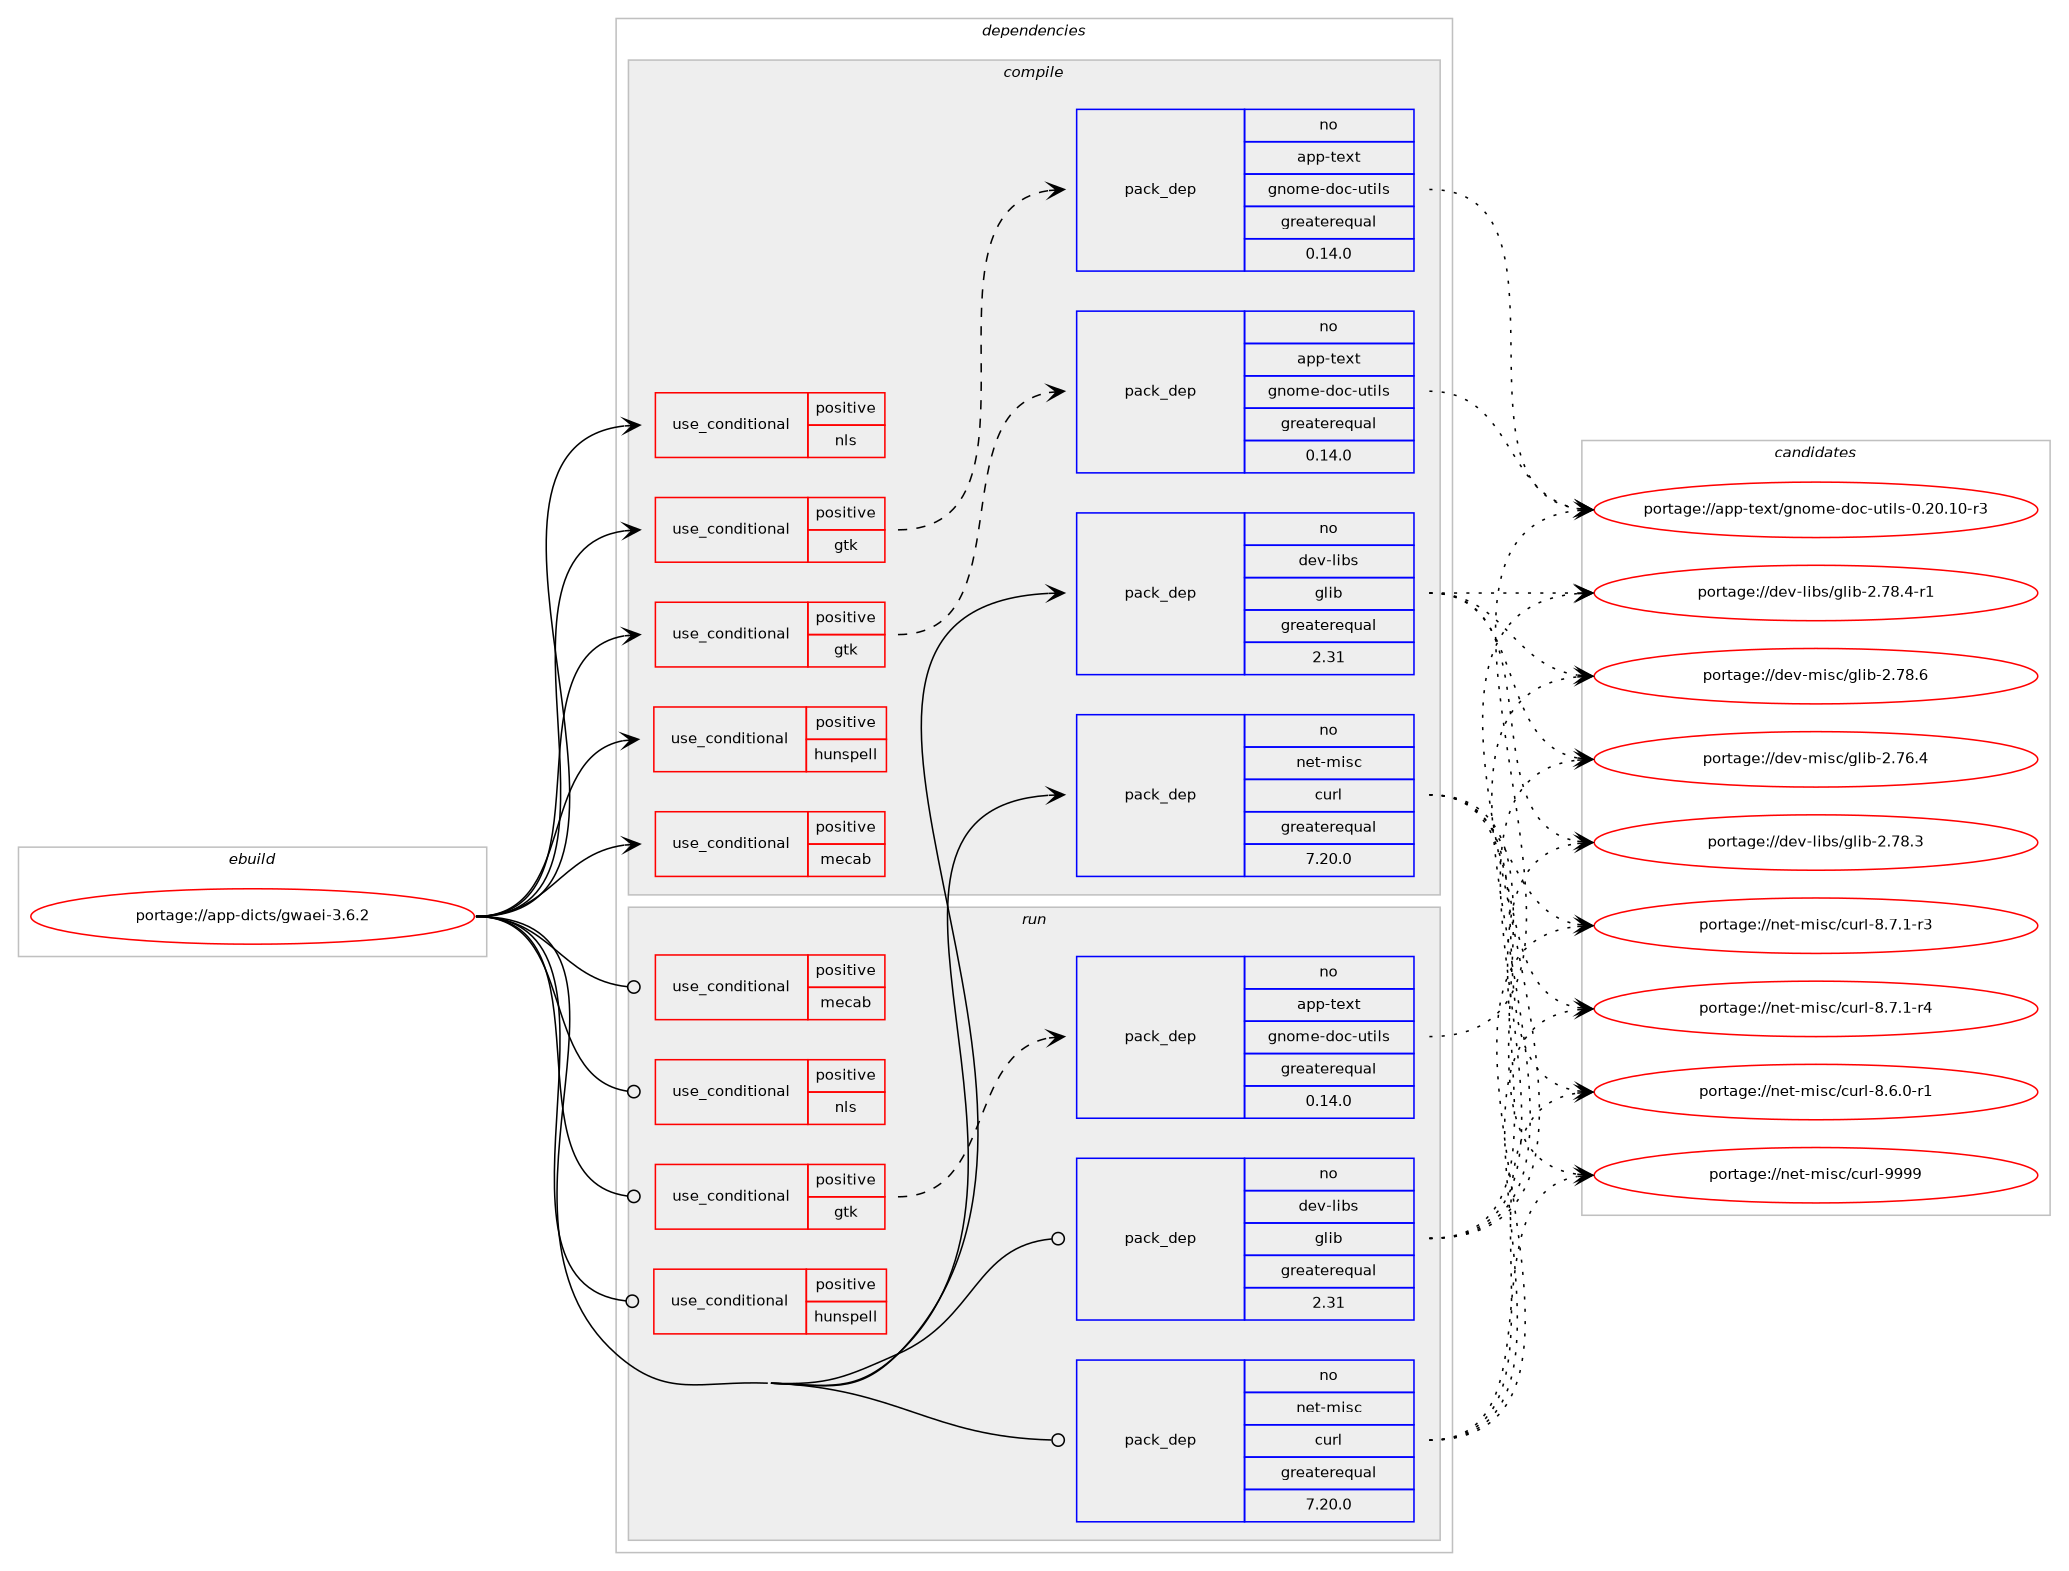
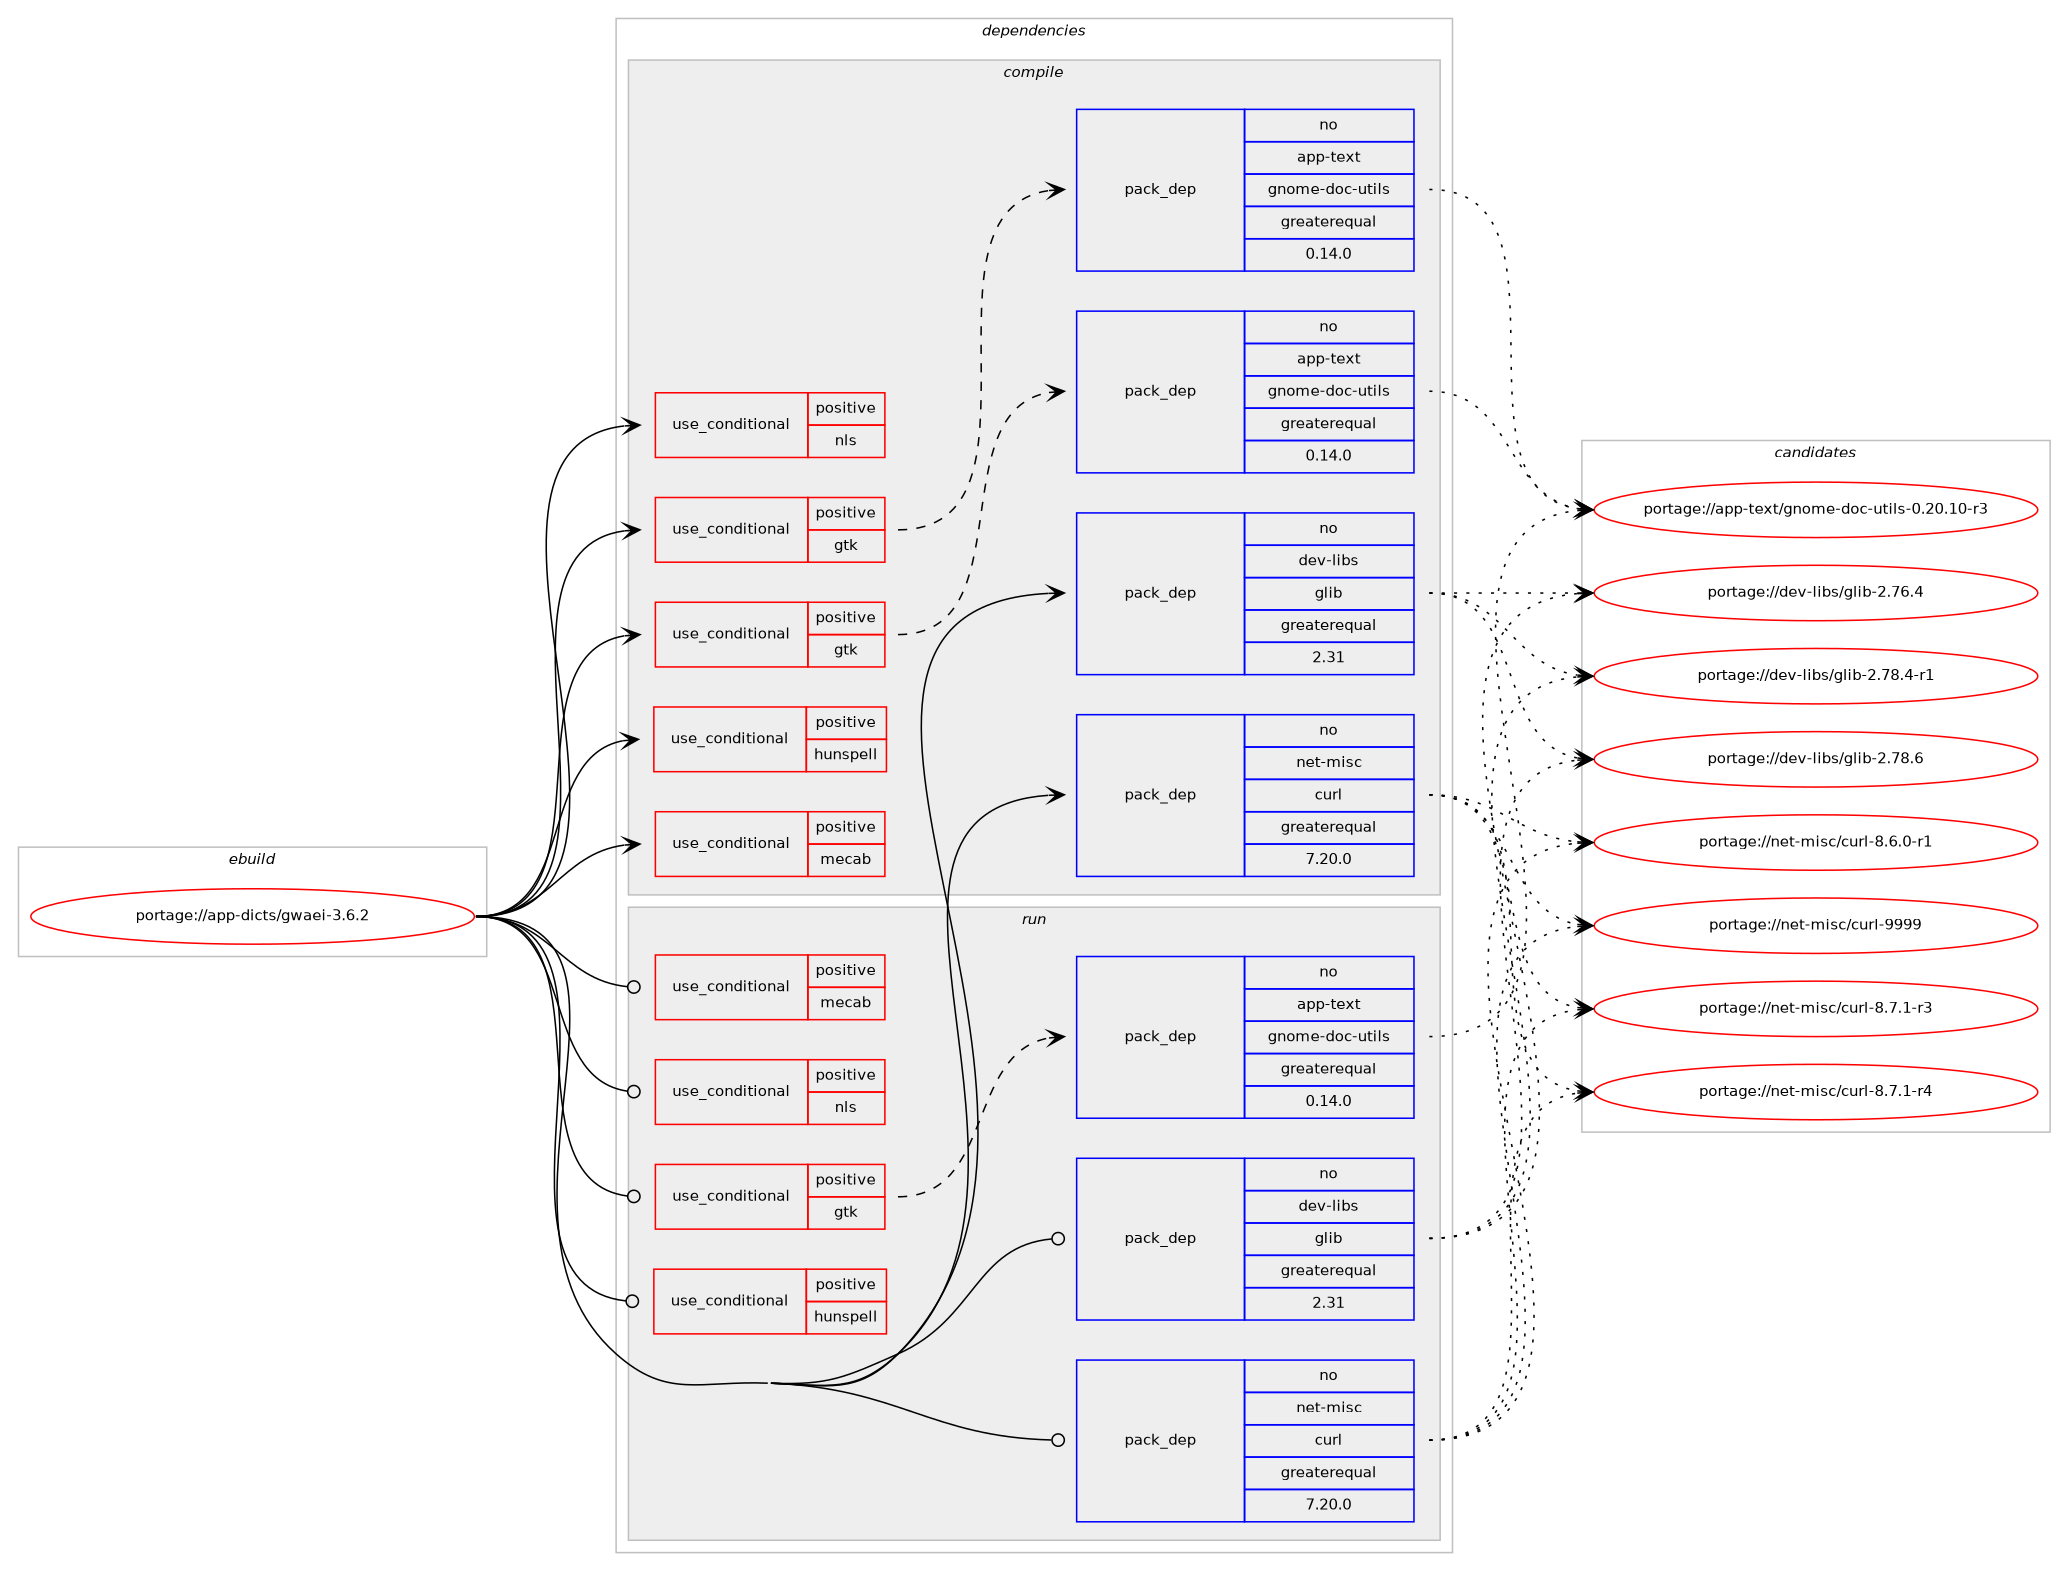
(1816, 676) -> (1816, 759)
(1816, 759) -> (1816, 593)
(1816, 843) -> none
